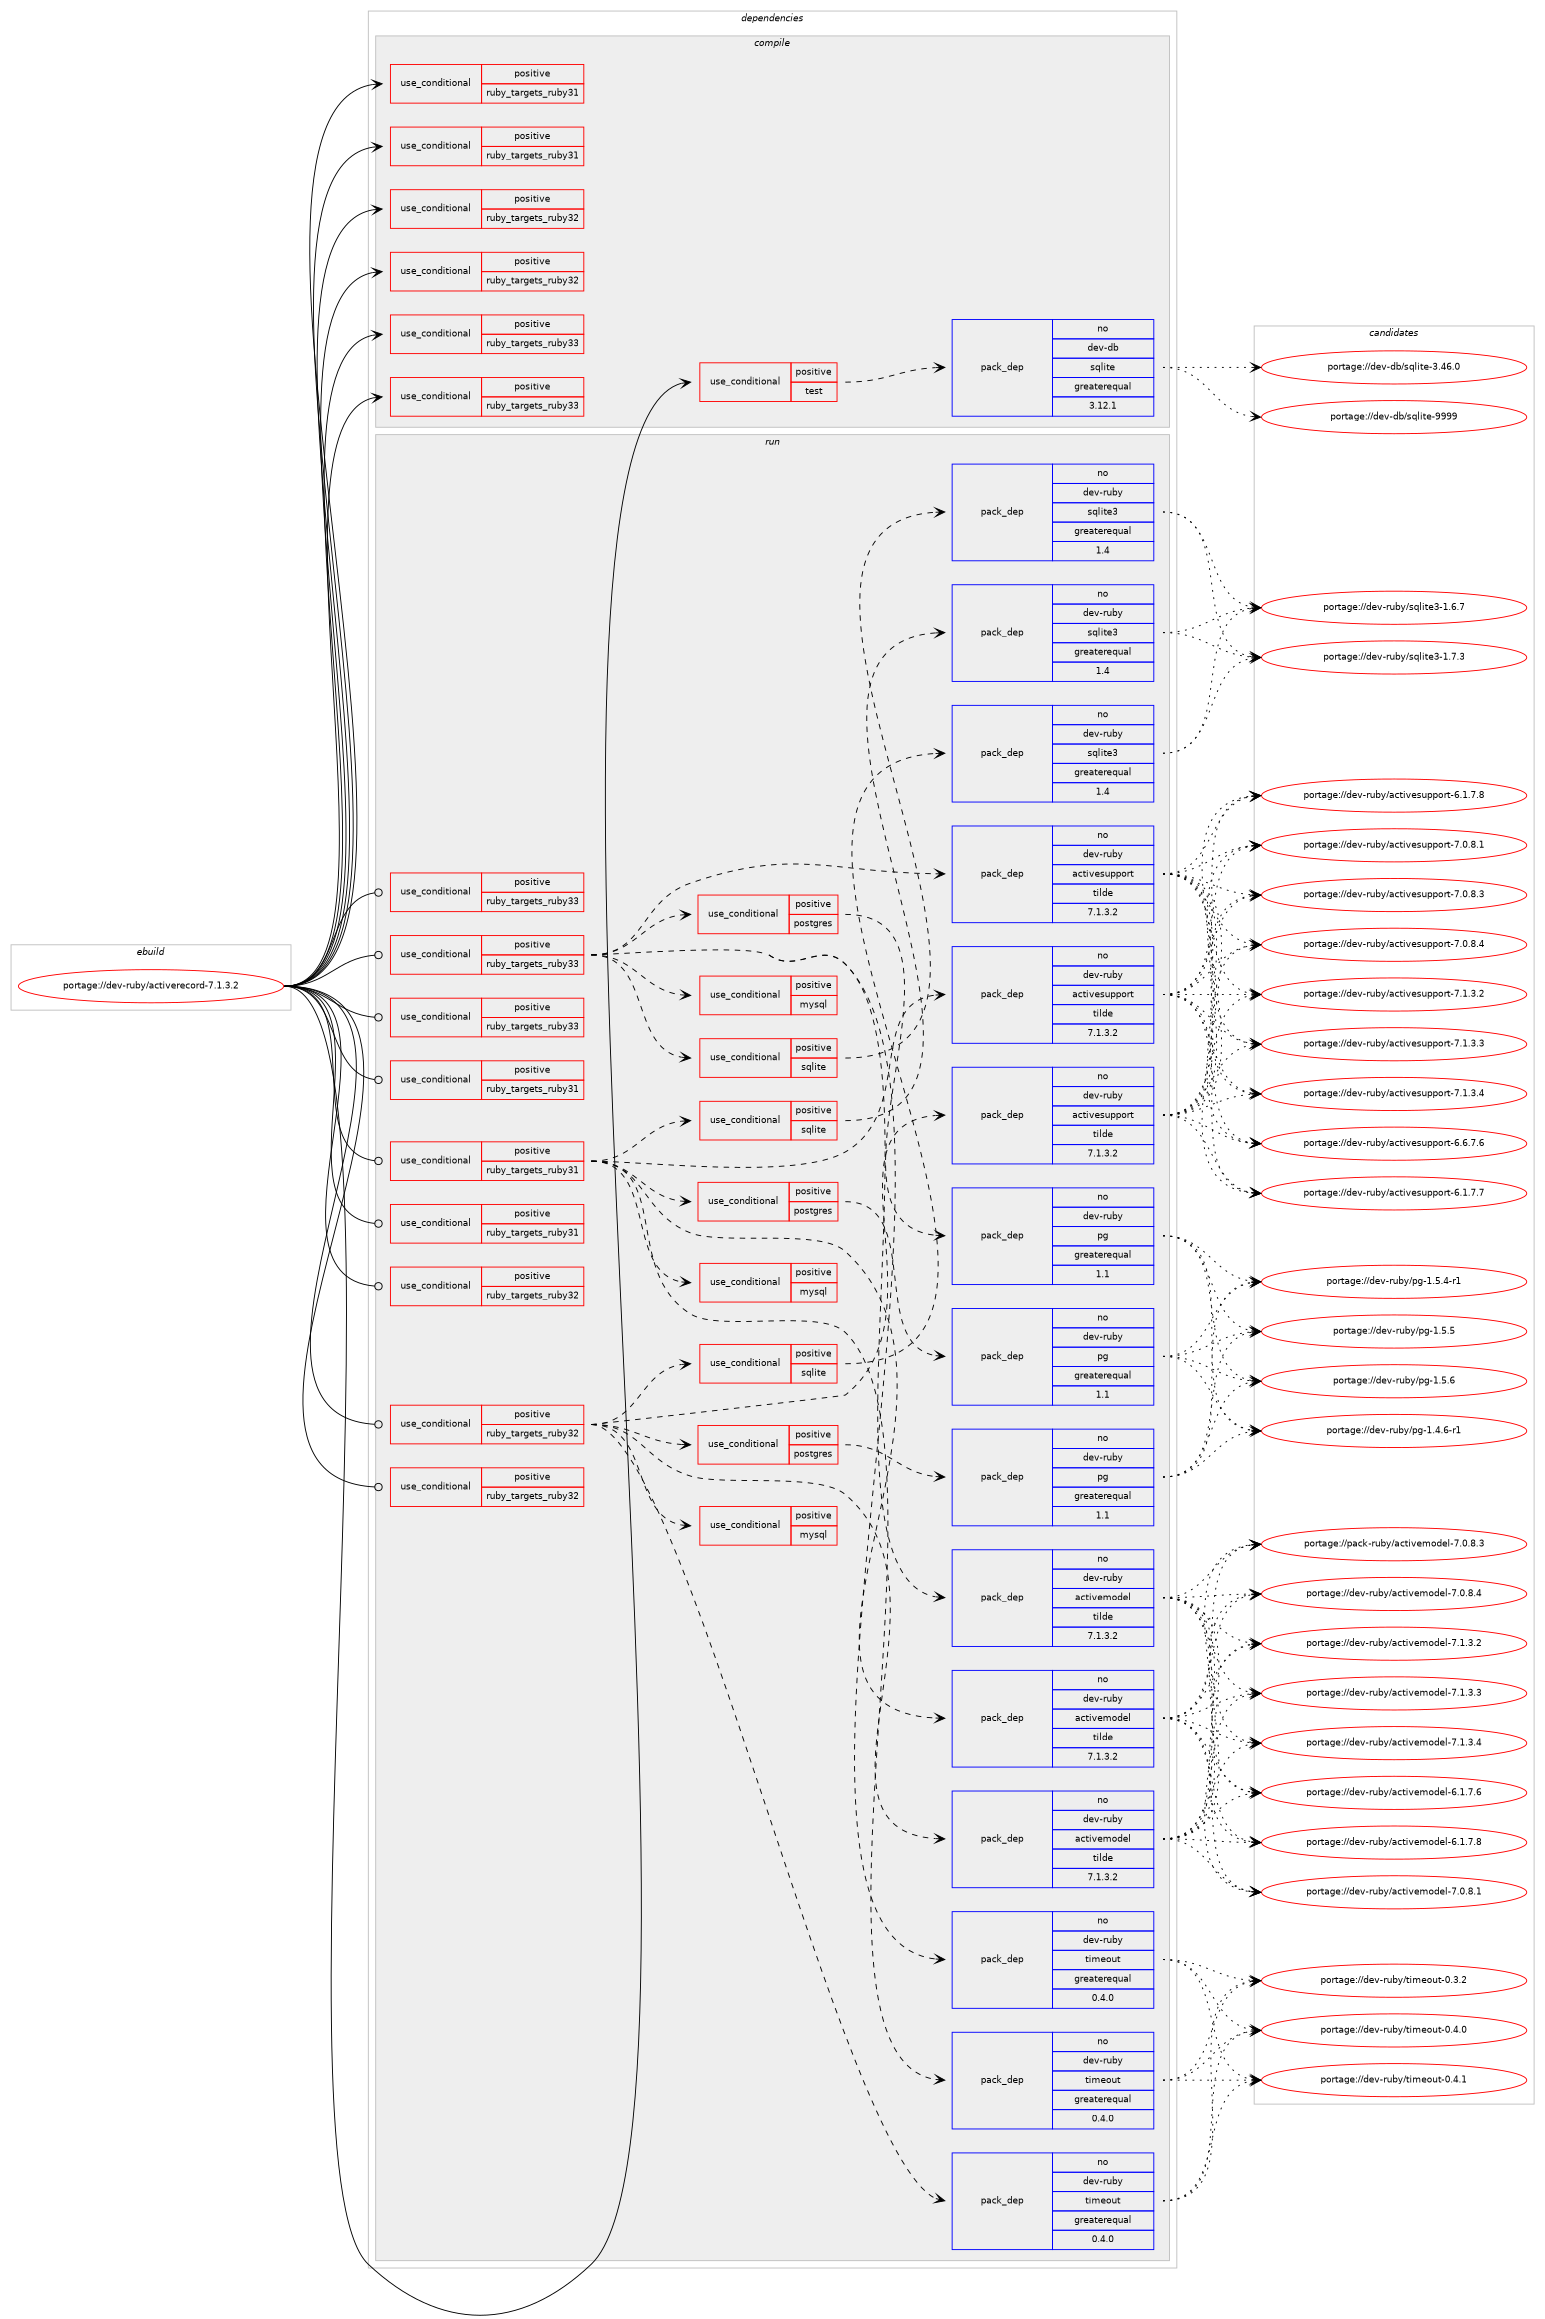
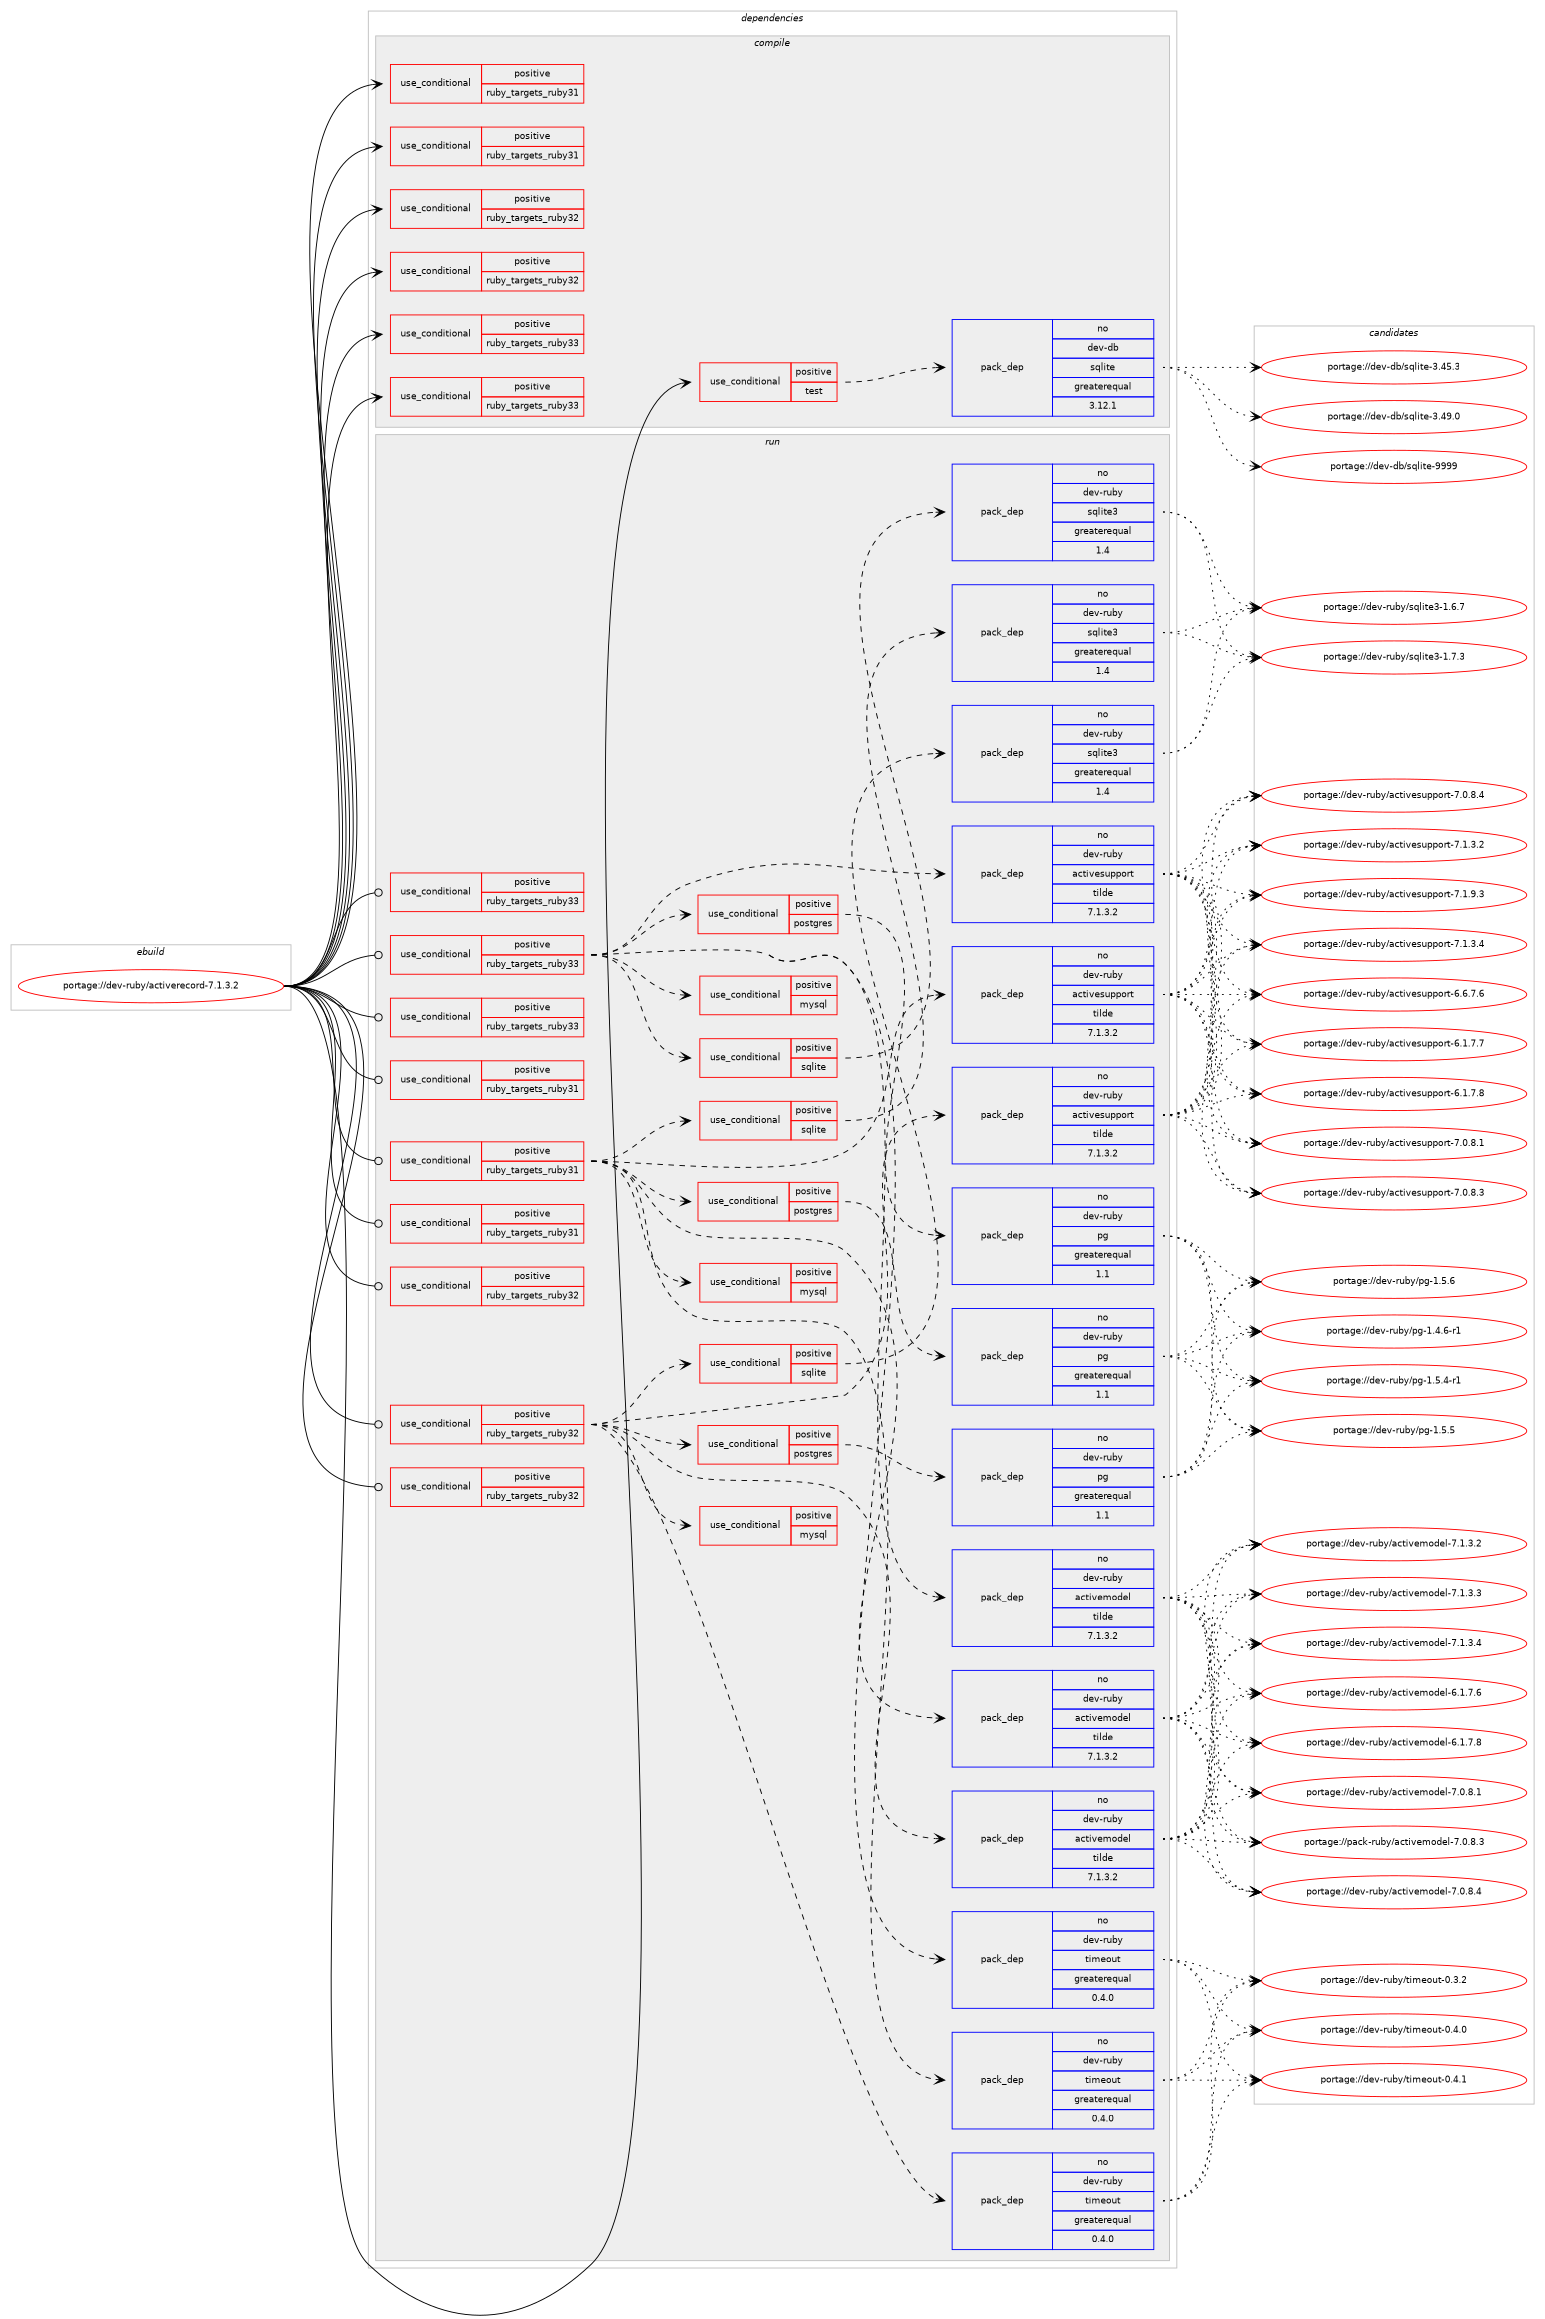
(1394, 367) -> (1394, 417)
none -> (1394, 367)
(1394, 1044) -> (1394, 895)
